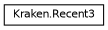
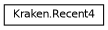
(54, 15) -> (54, 15)
